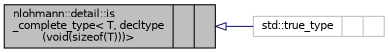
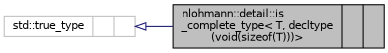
(240, 26) -> (159, 26)
